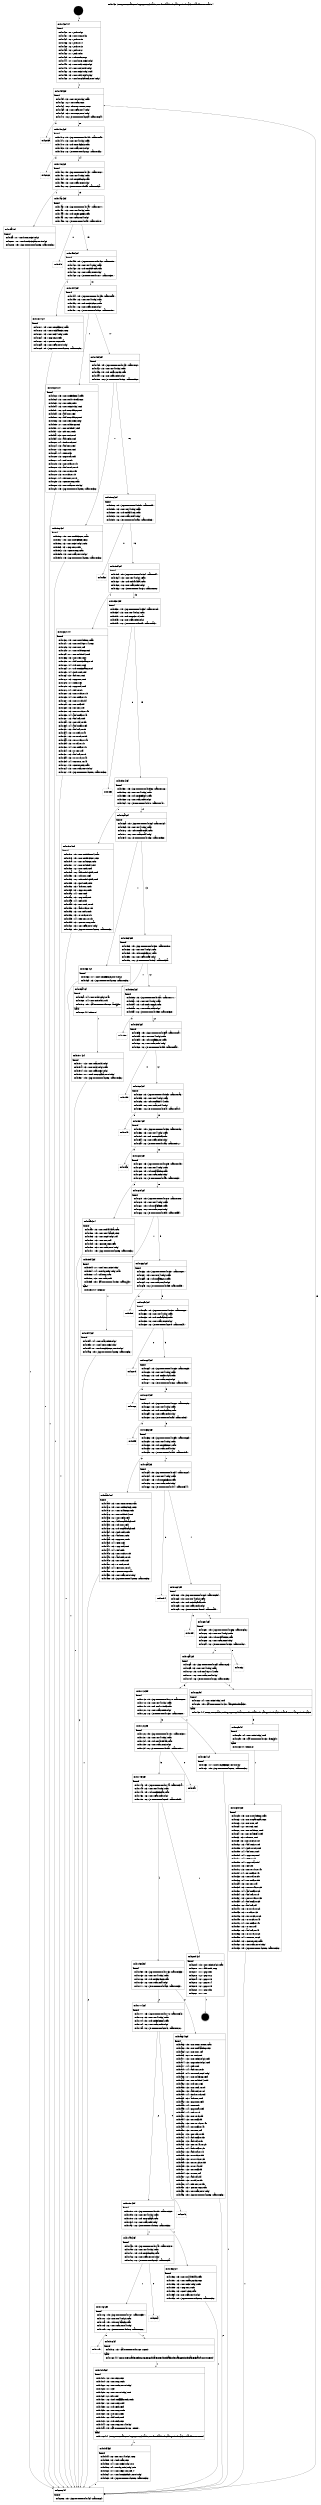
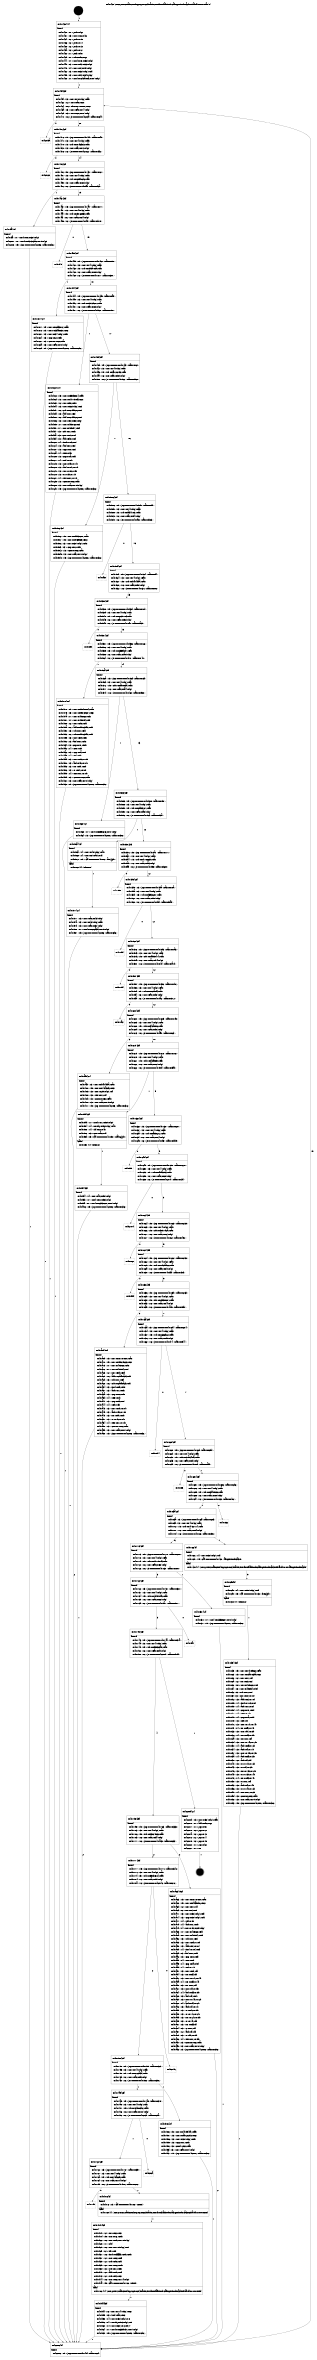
(82, 702) -> none
